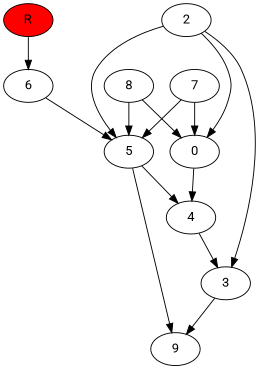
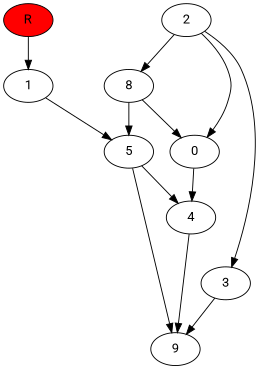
(100, 63) -> (161, 49)
(28, 86) -> (28, 86)
(195, 86) -> none
(206, 246) -> (184, 279)
